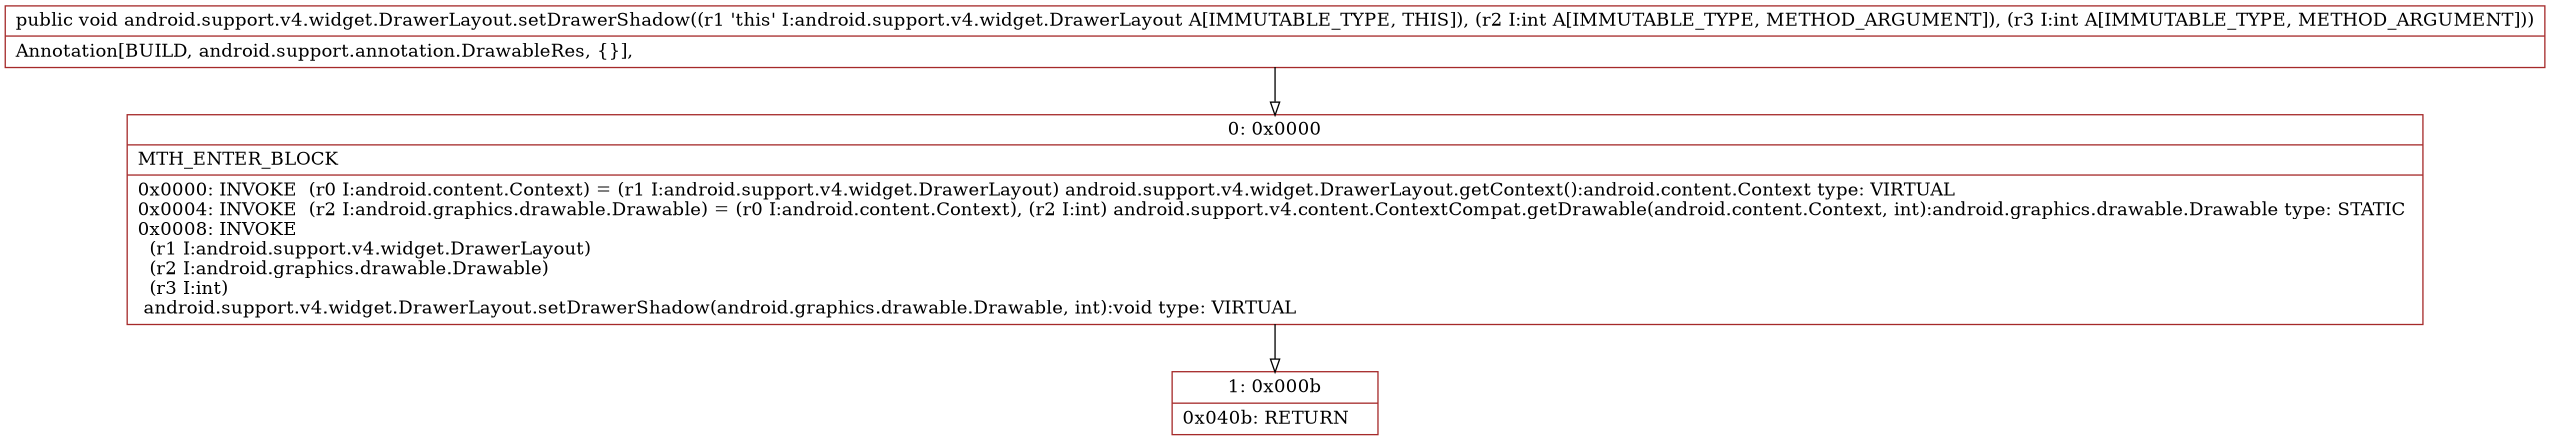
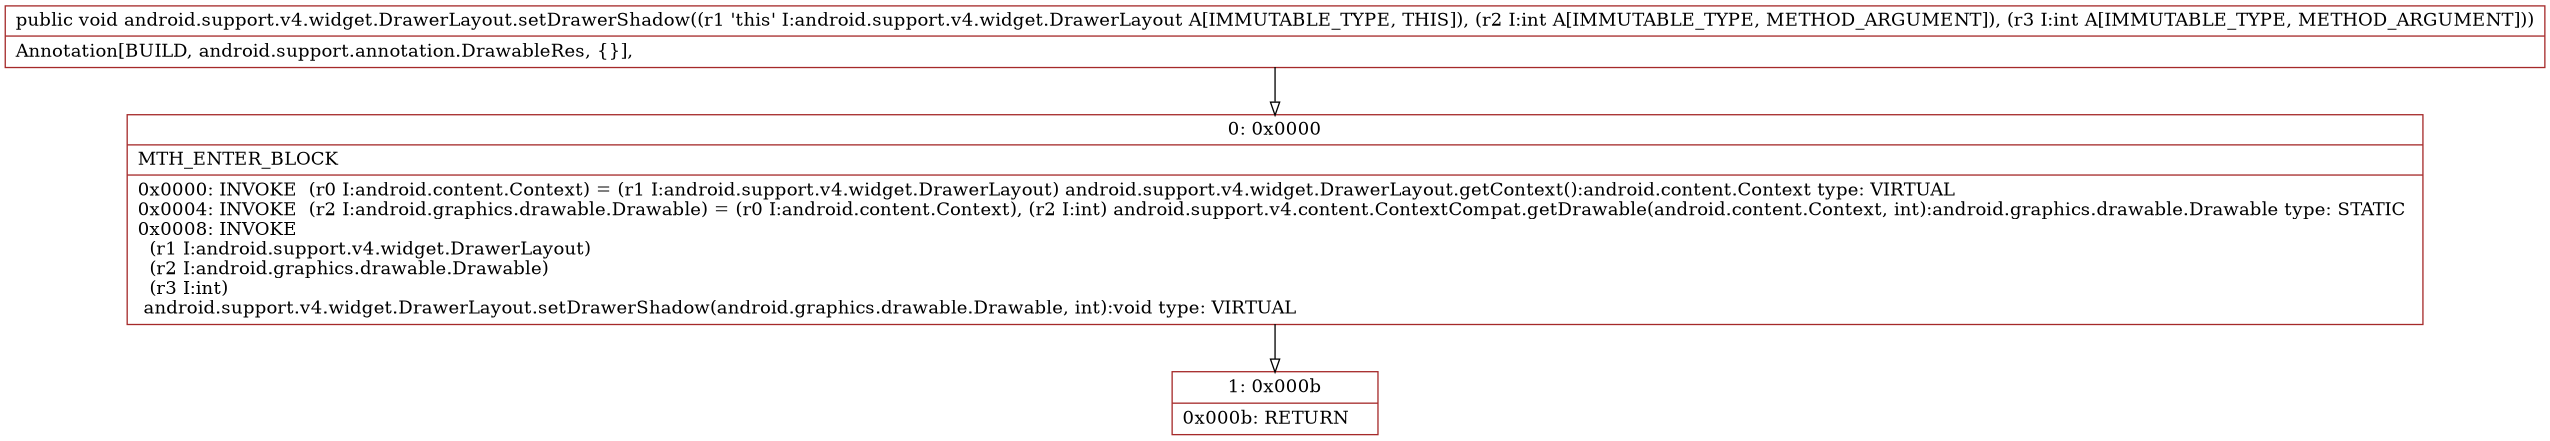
(1275, 418) -> (1275, 418)
